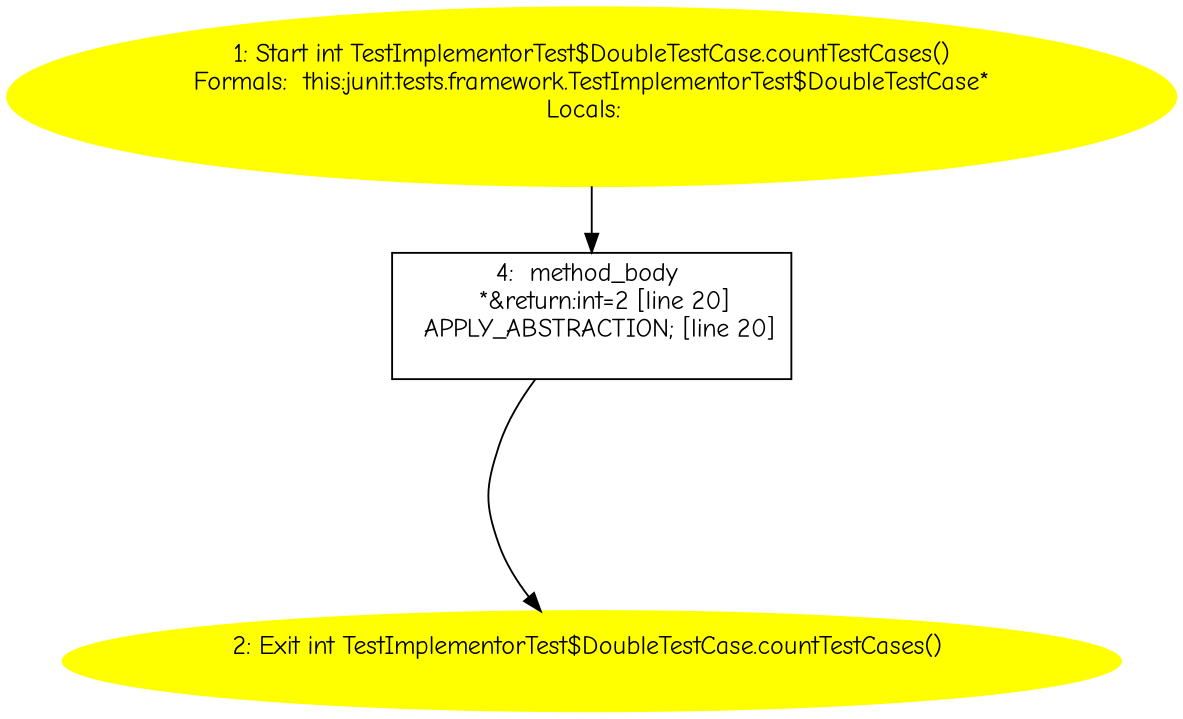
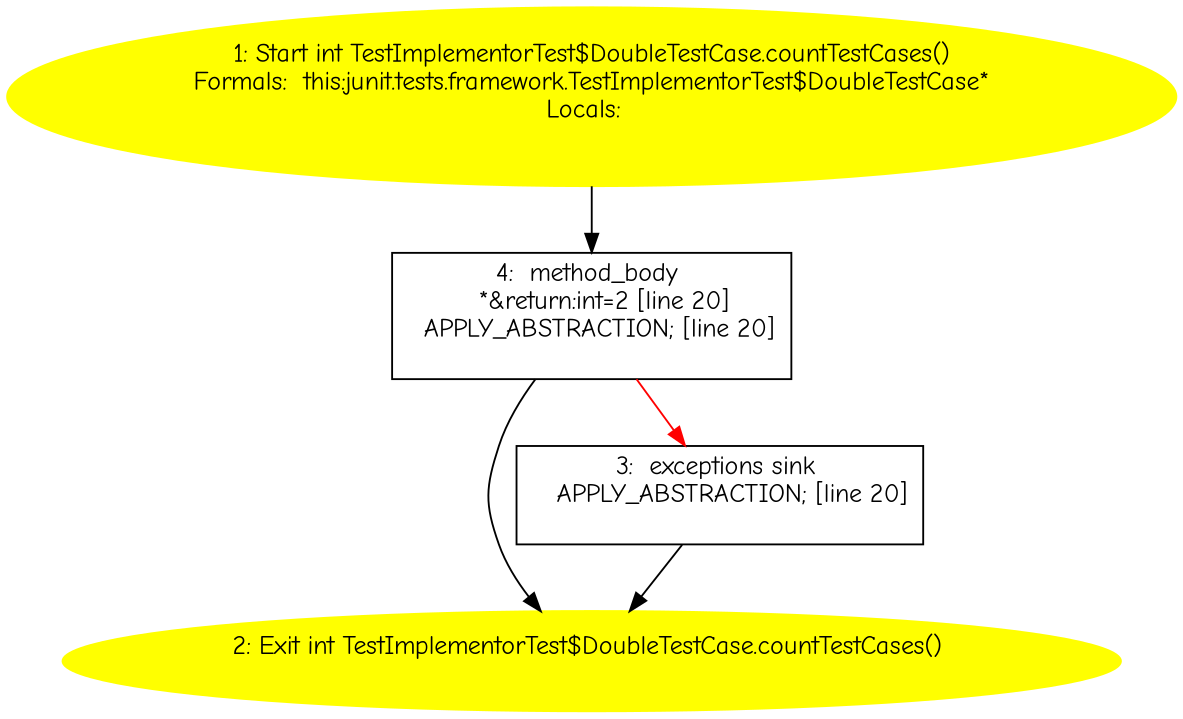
none -> (720, 495)
